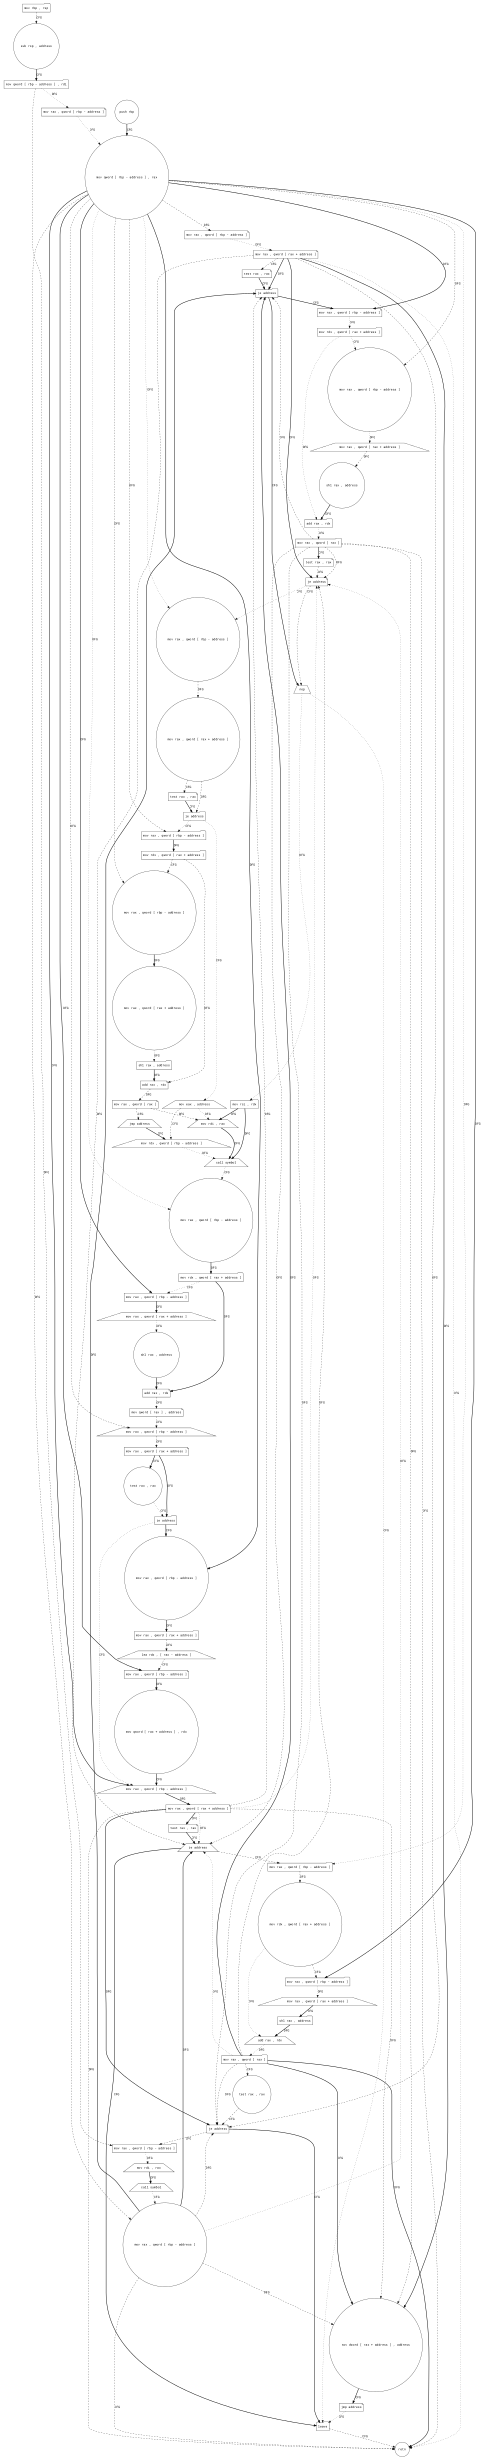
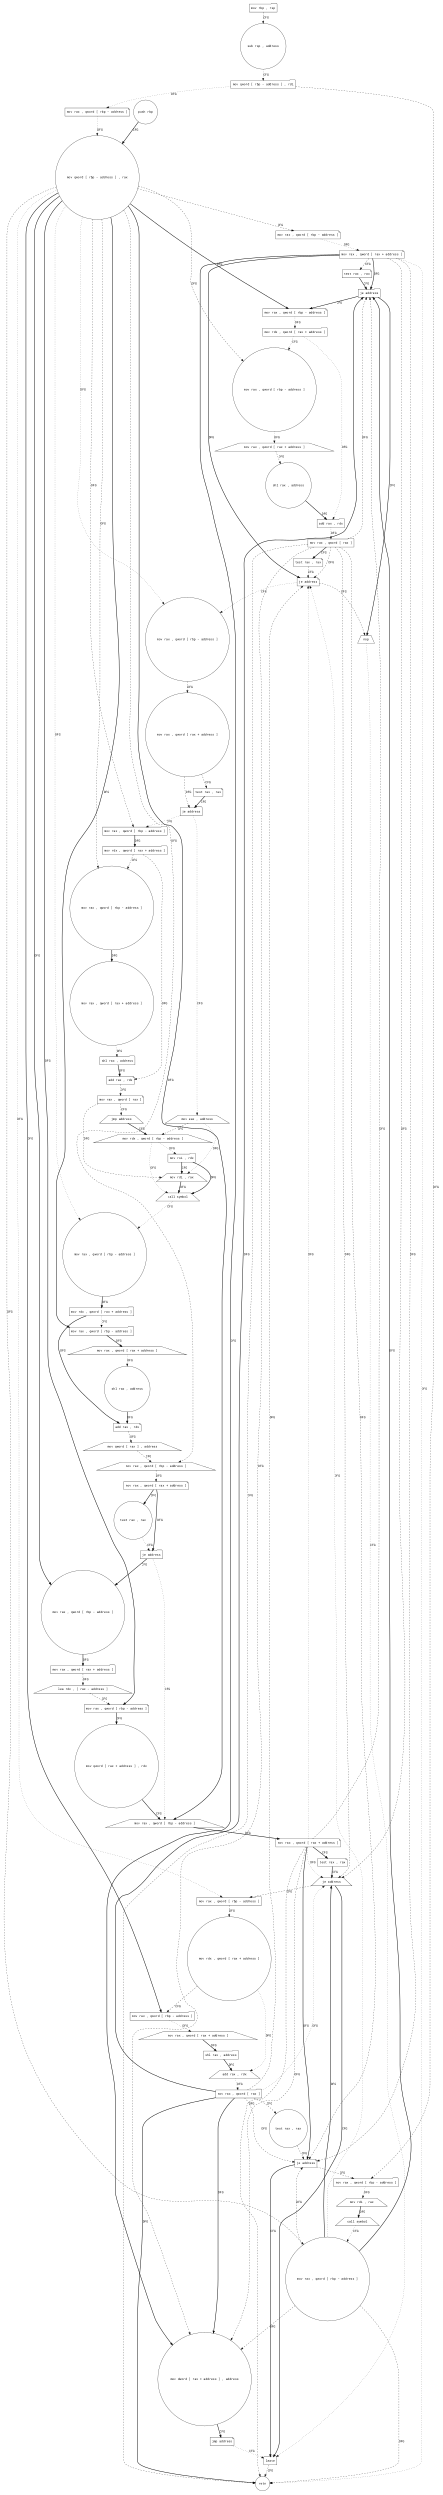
(36, 74) -> (263, 74)
(303, 905) -> (166, 1148)
(156, 1412) -> (132, 1447)
